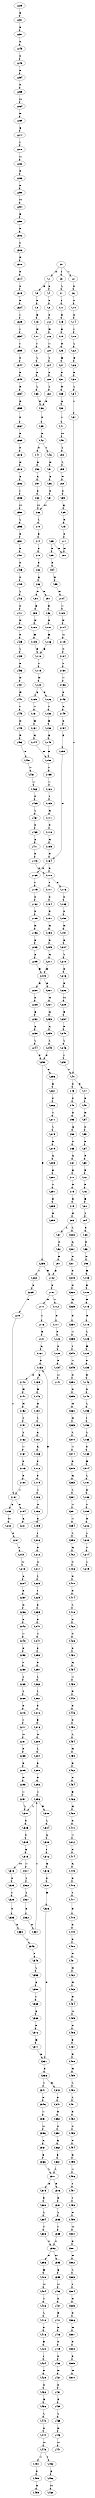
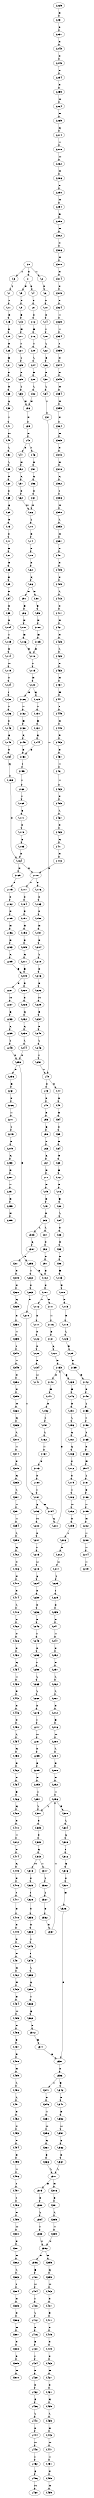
(57, 548) -> (8, 562)
(40, 2456) -> (49, 2456)
